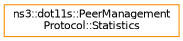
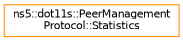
(92, 21) -> (92, 21)
